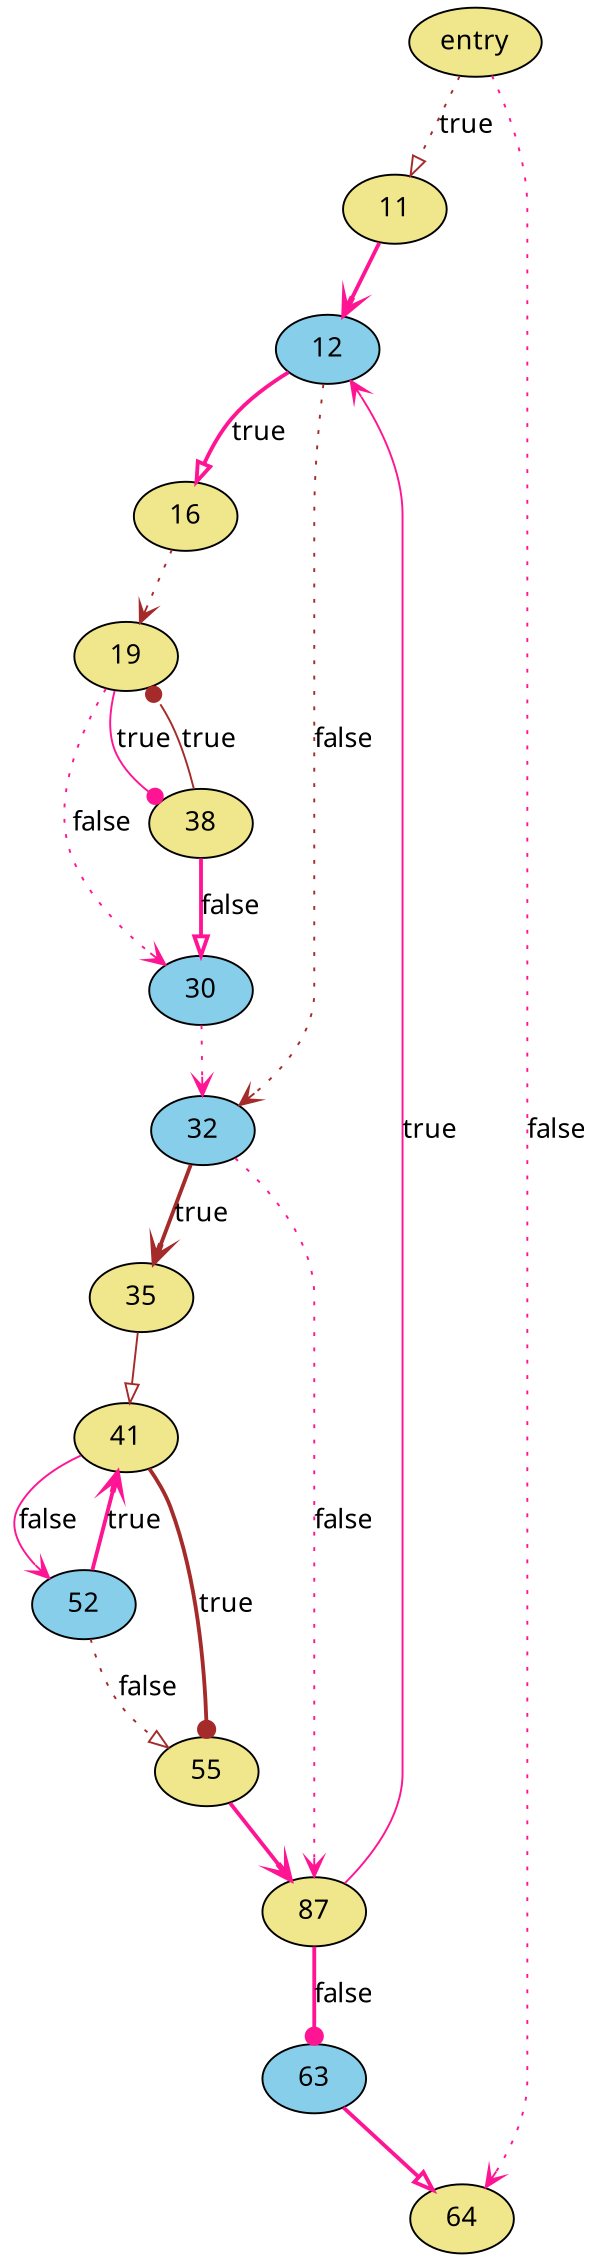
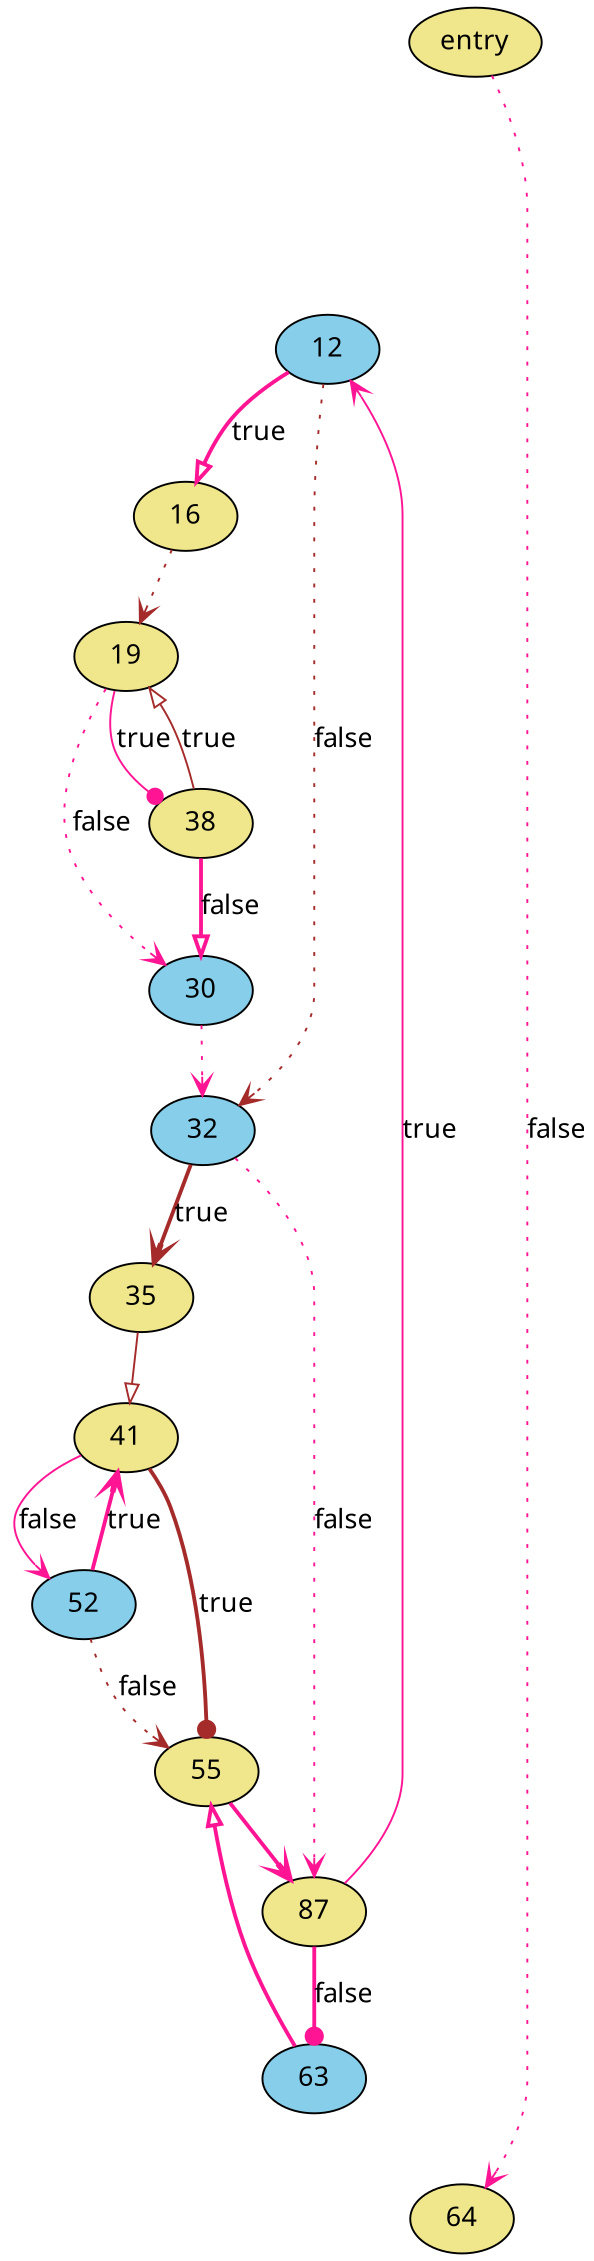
(395, 209) -> none
(180, 745) -> (180, 745)
(113, 1694) -> (113, 1694)
(381, 2142) -> (243, 1940)
